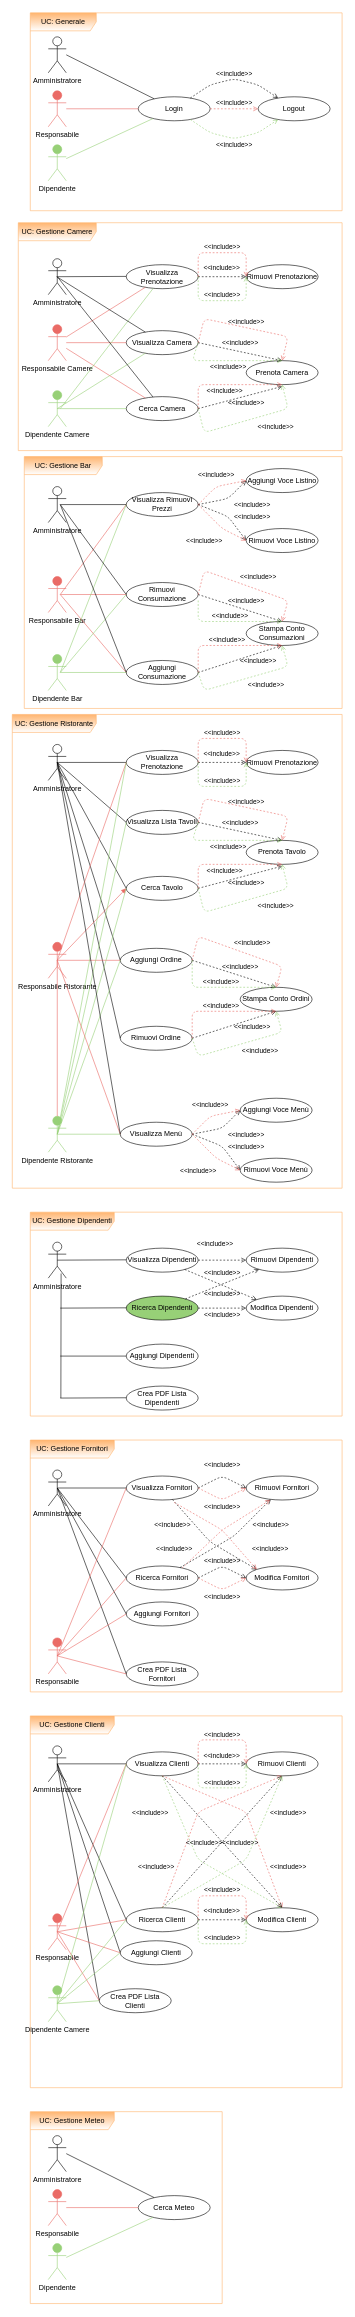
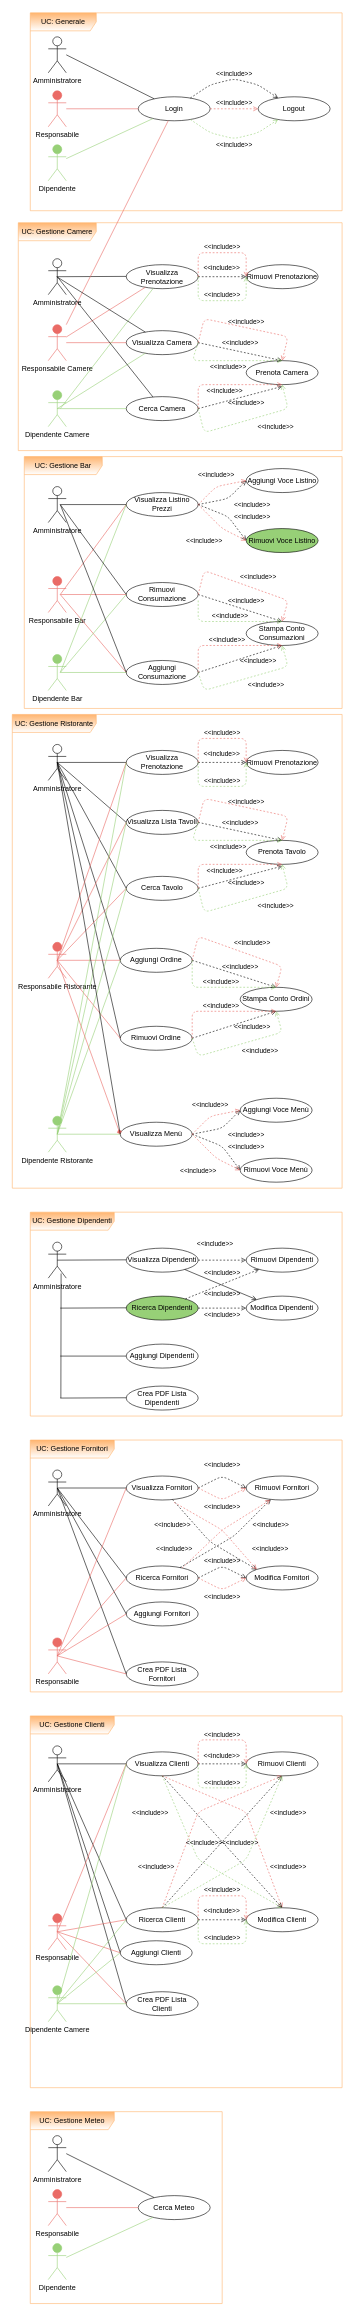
(105, 373) -> (116, 224)
(162, 504) -> (162, 504)
(282, 540) -> (282, 540)
(122, 893) -> (121, 893)
none -> (84, 907)
(60, 967) -> (60, 967)
(57, 1042) -> (79, 987)
(219, 1284) -> (219, 1284)
(135, 2001) -> (162, 2004)
